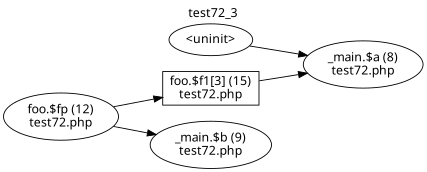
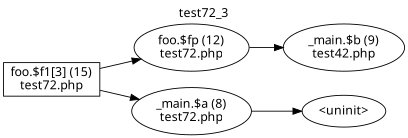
(274, 50) -> (272, 111)
(134, 103) -> (116, 65)
(211, 145) -> (344, 48)
